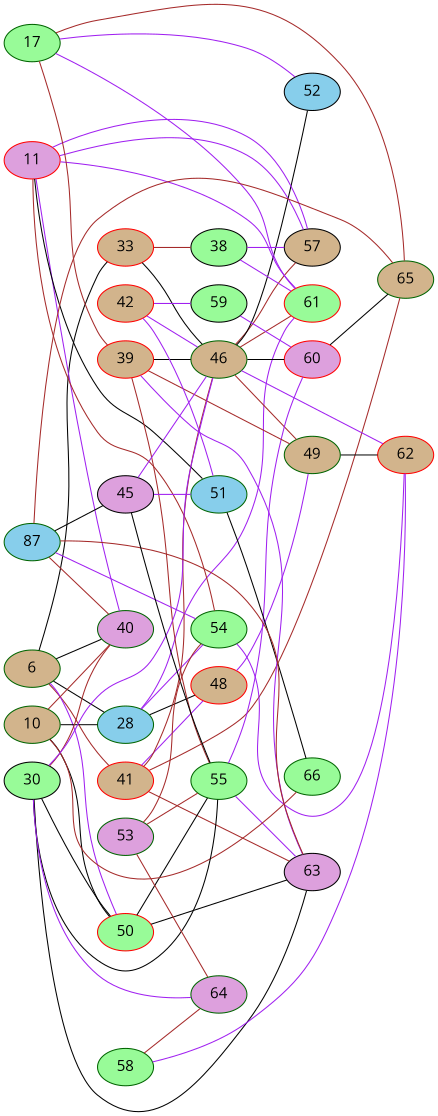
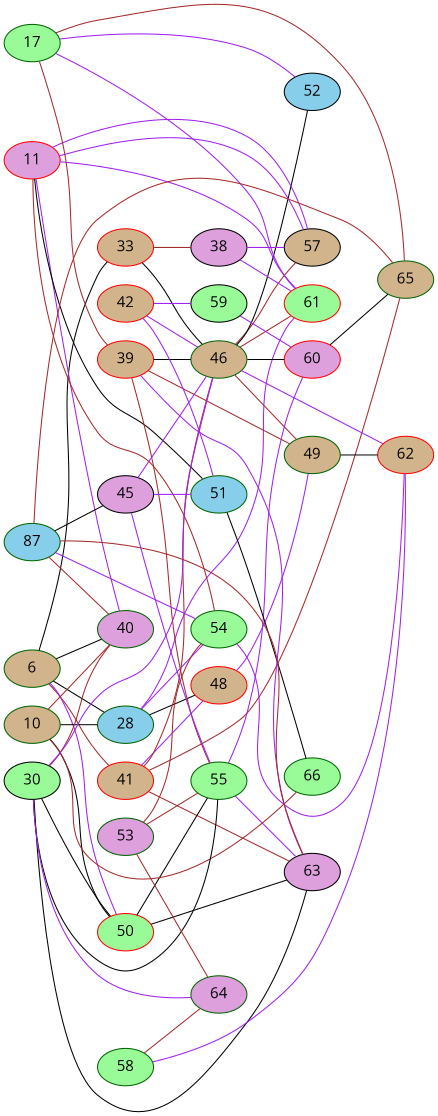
(219, 247) -> (219, 247)
(163, 626) -> (163, 626)
